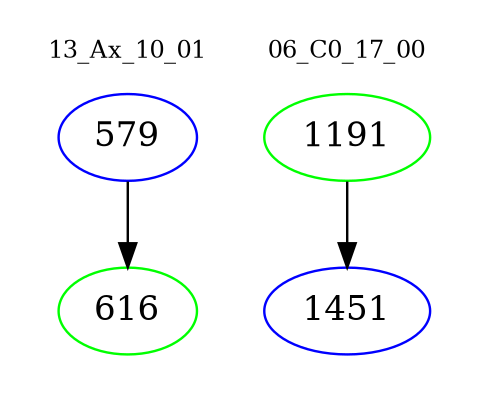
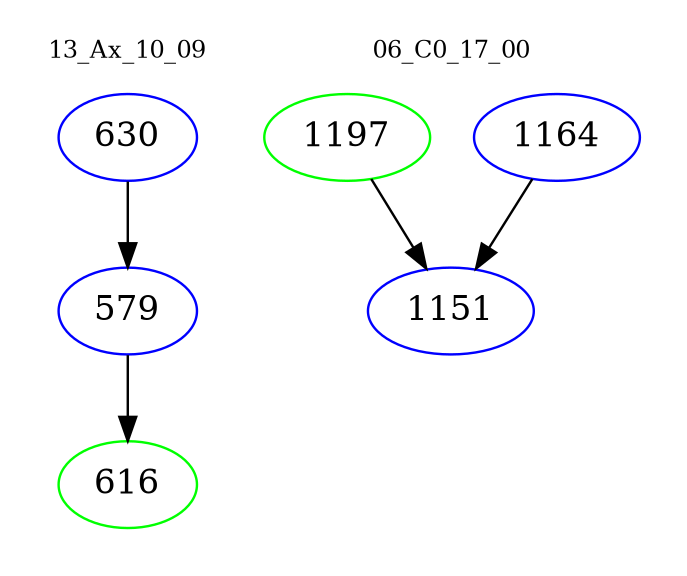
(128, 52) -> (128, 52)
none -> (128, 137)
(347, 137) -> (347, 137)
none -> (557, 137)
(347, 311) -> (451, 311)
